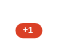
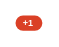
(29, 30) -> (29, 23)
